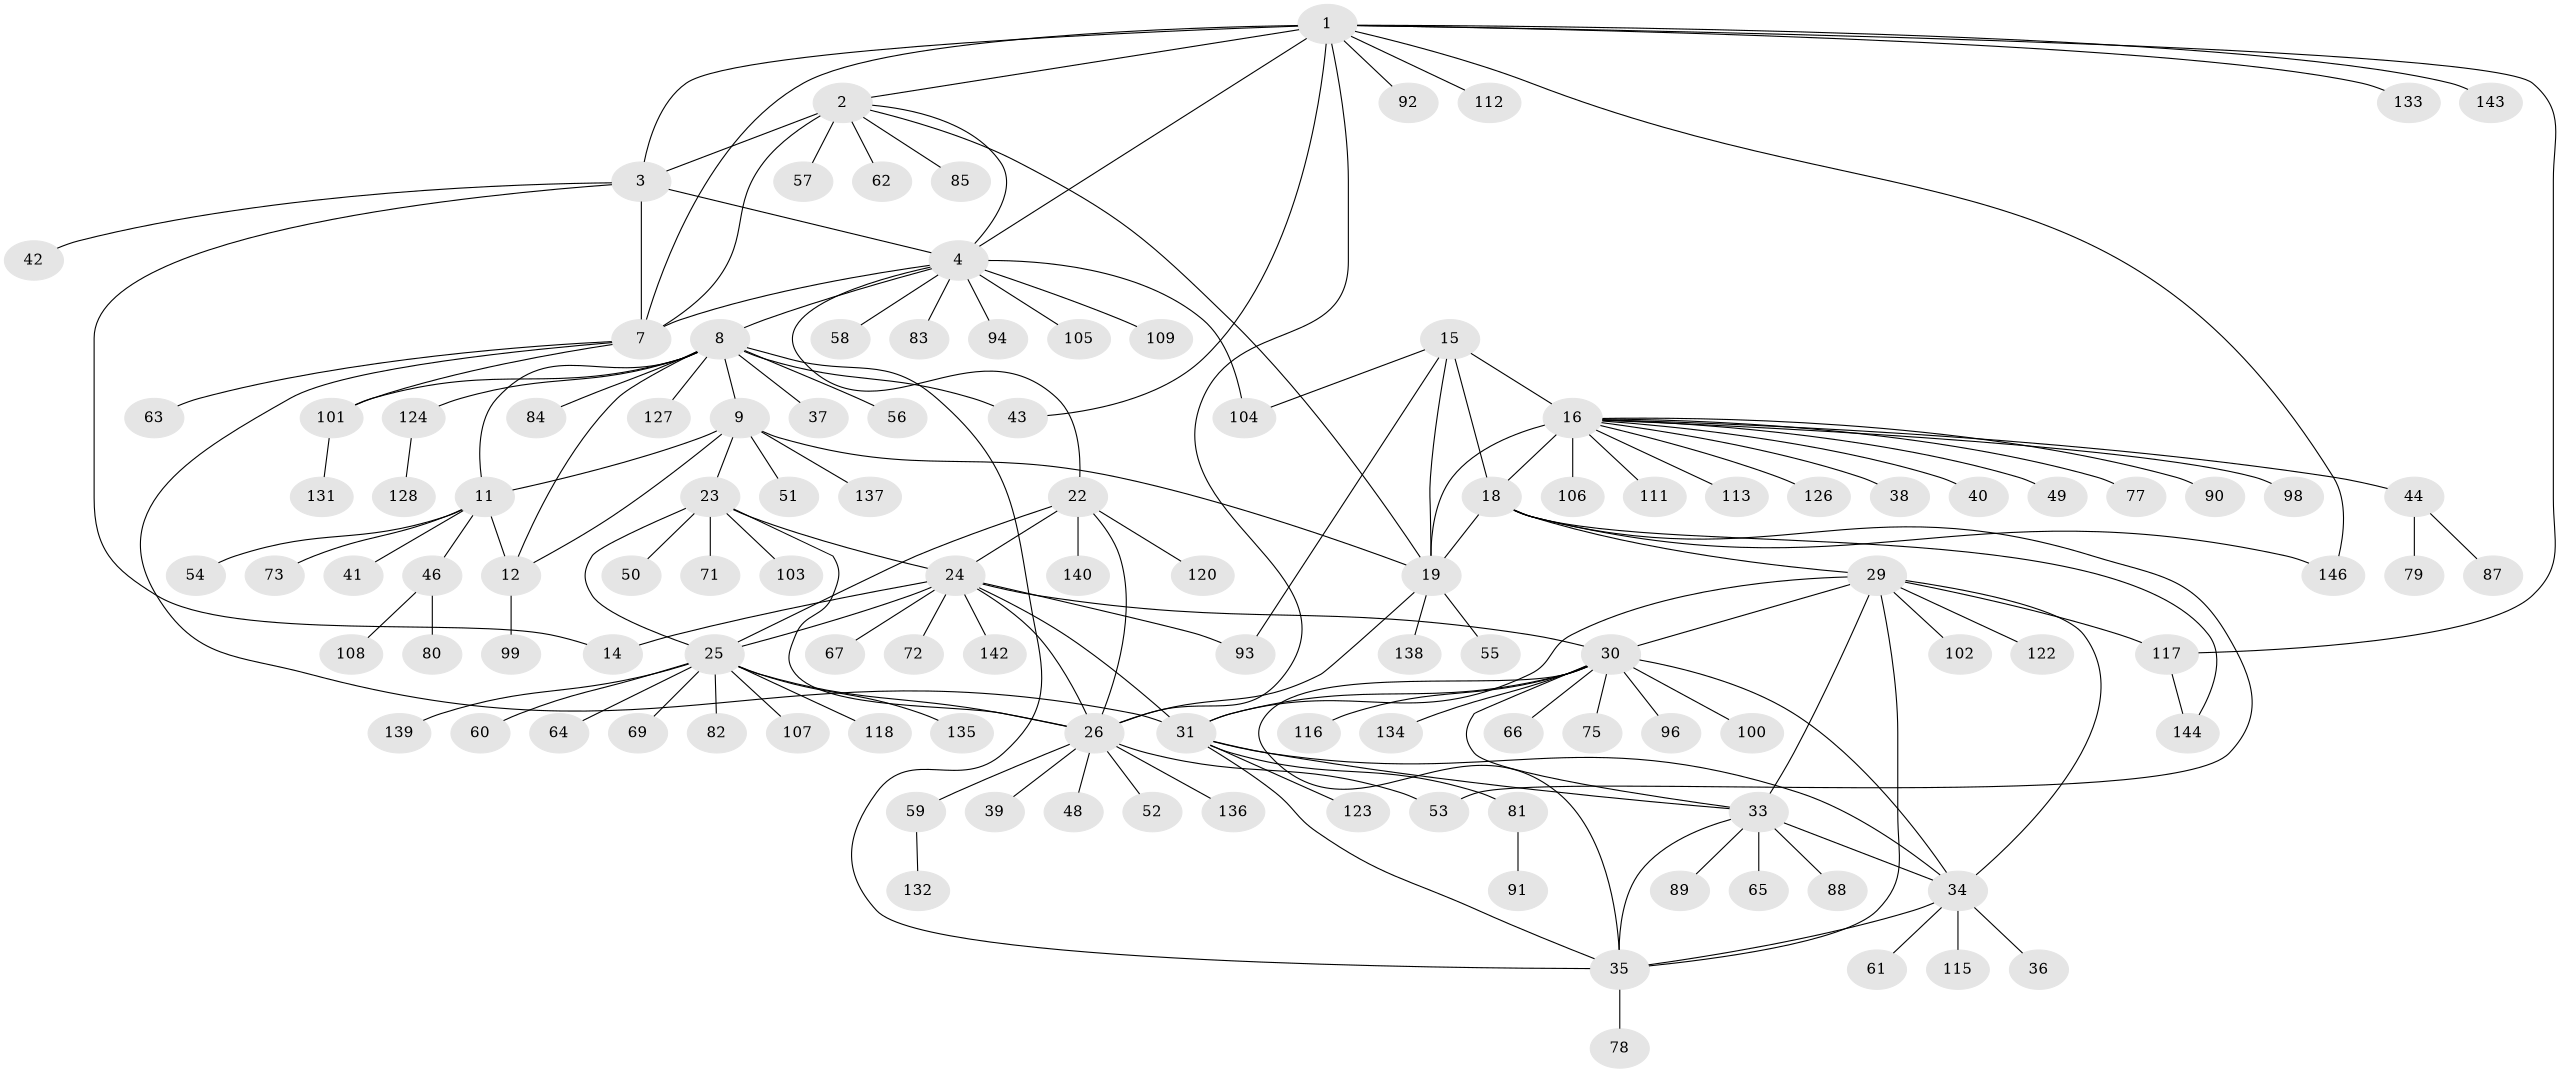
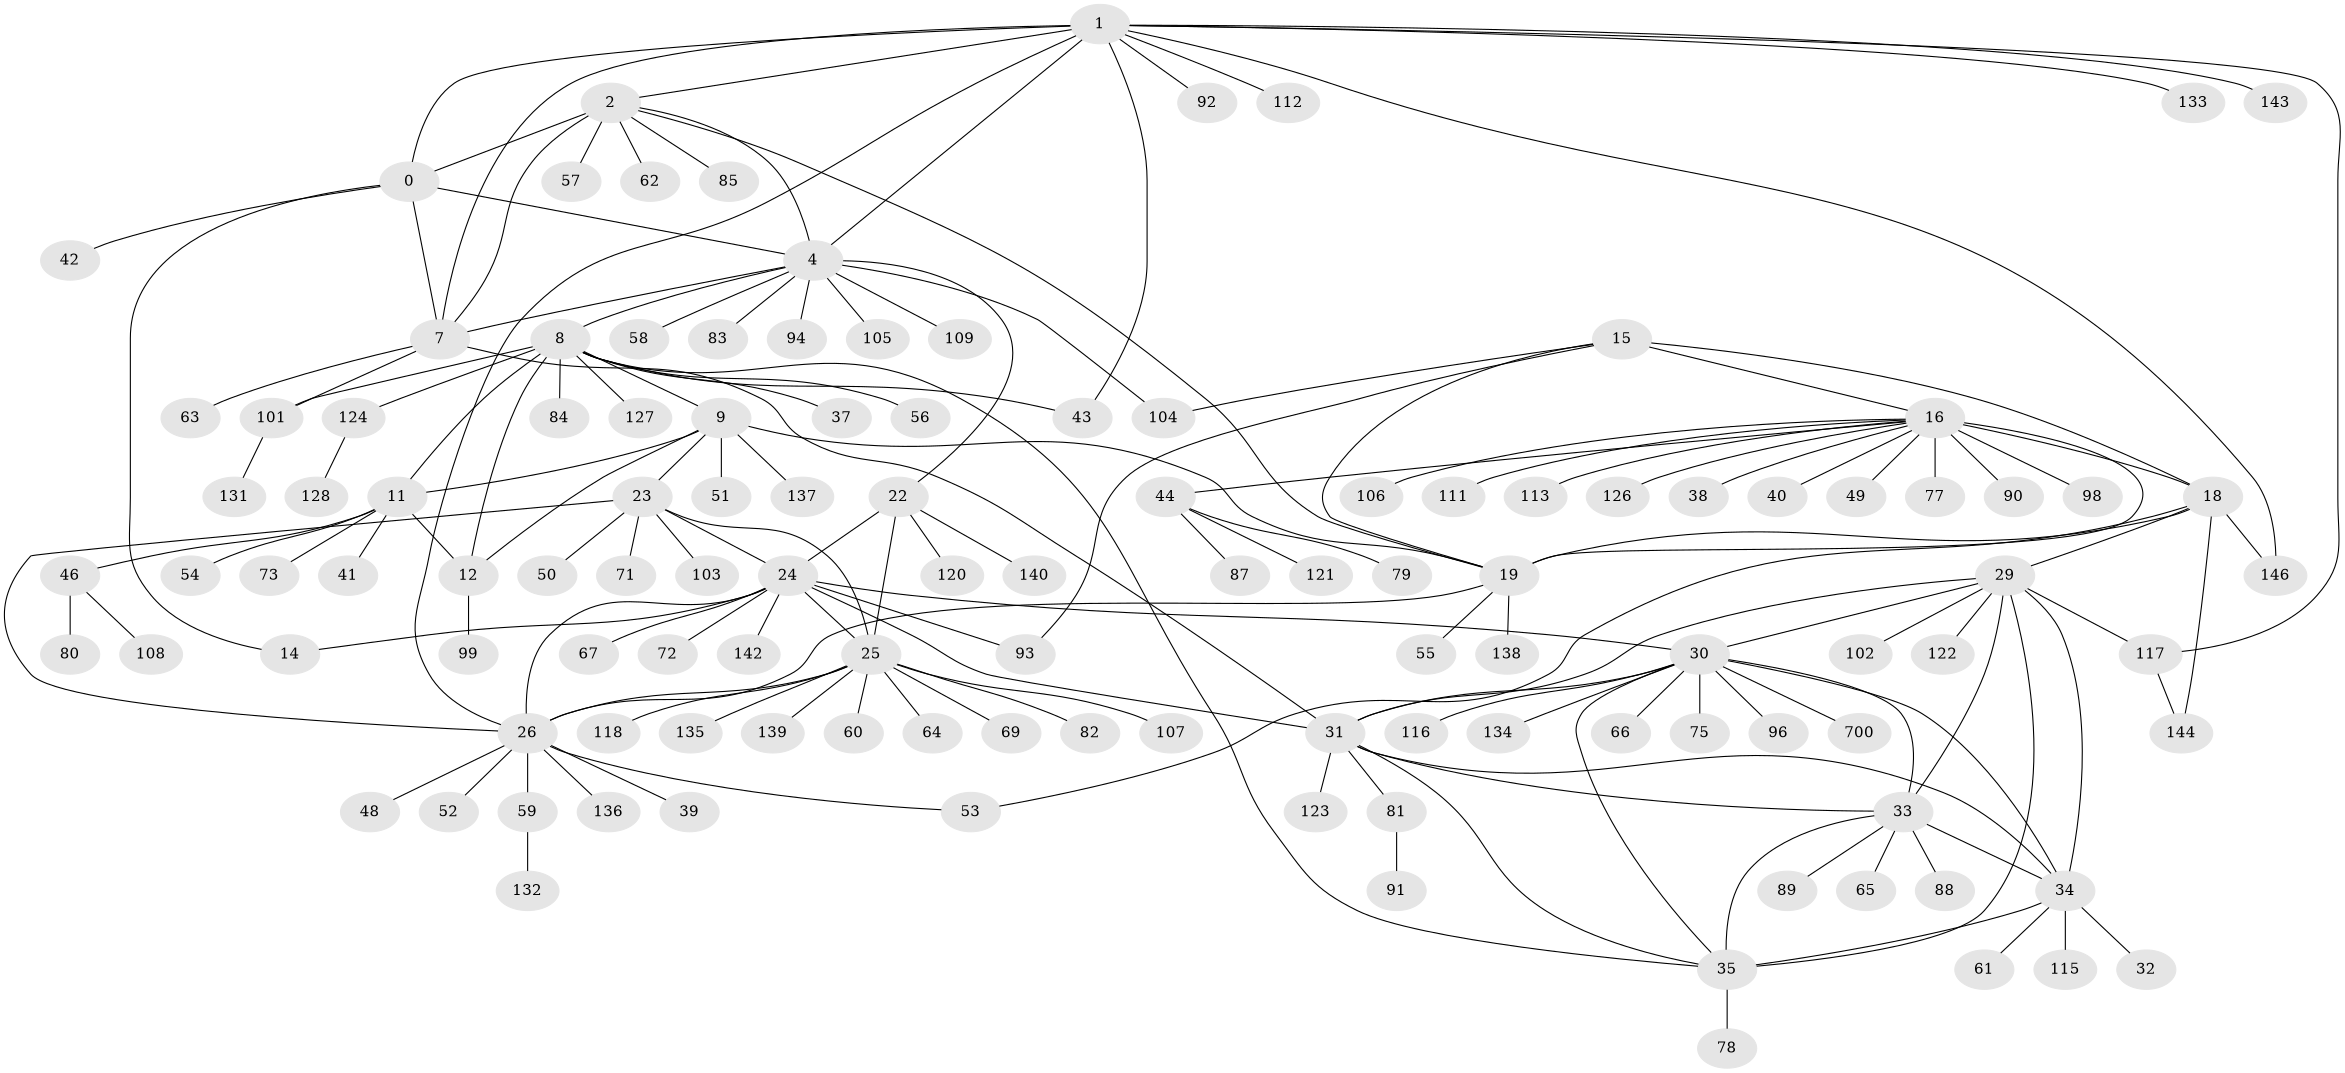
(641, 182) -> (409, 182)
none -> (1321, 576)
(1126, 595) -> none
(1752, 733) -> (1860, 733)
(2039, 970) -> (2146, 970)
